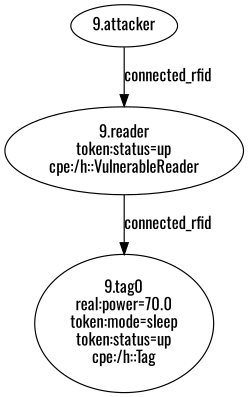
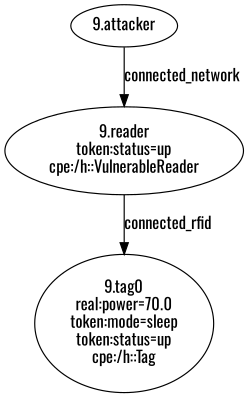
(168, 77) -> (182, 77)
